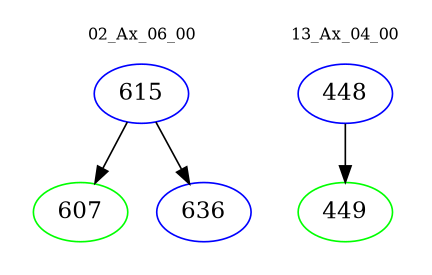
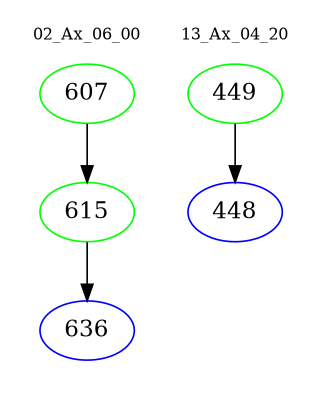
(345, 35) -> (235, 35)
(141, 94) -> (87, 212)
(115, 145) -> (87, 145)
(345, 145) -> (235, 145)
